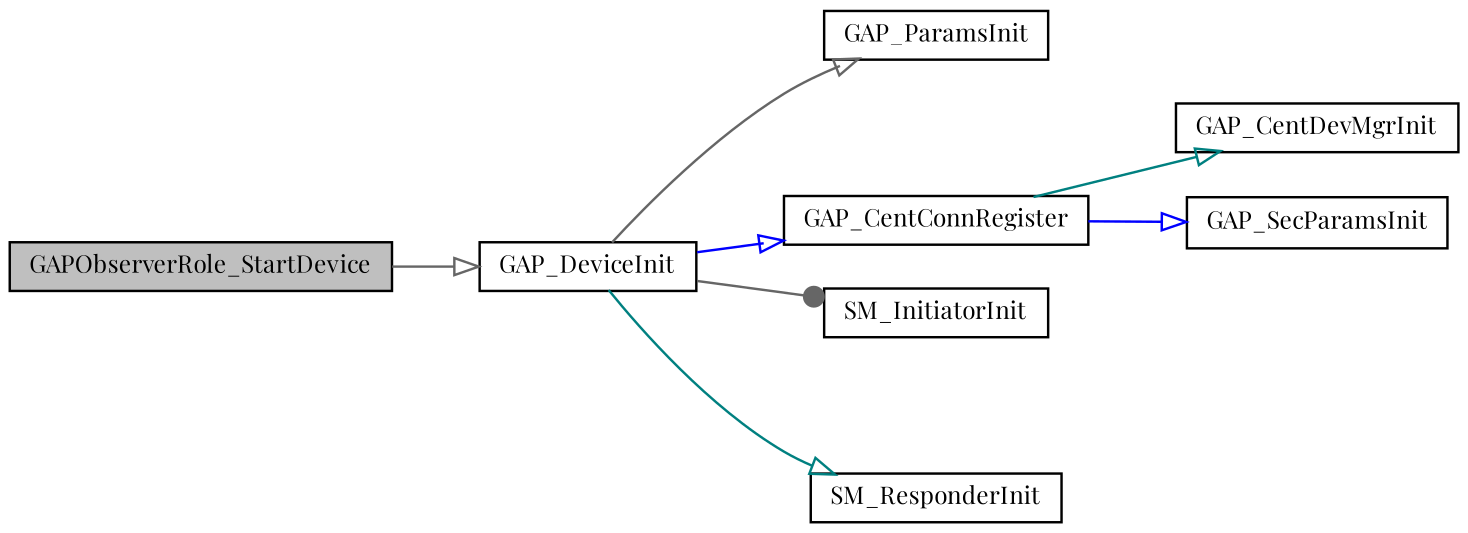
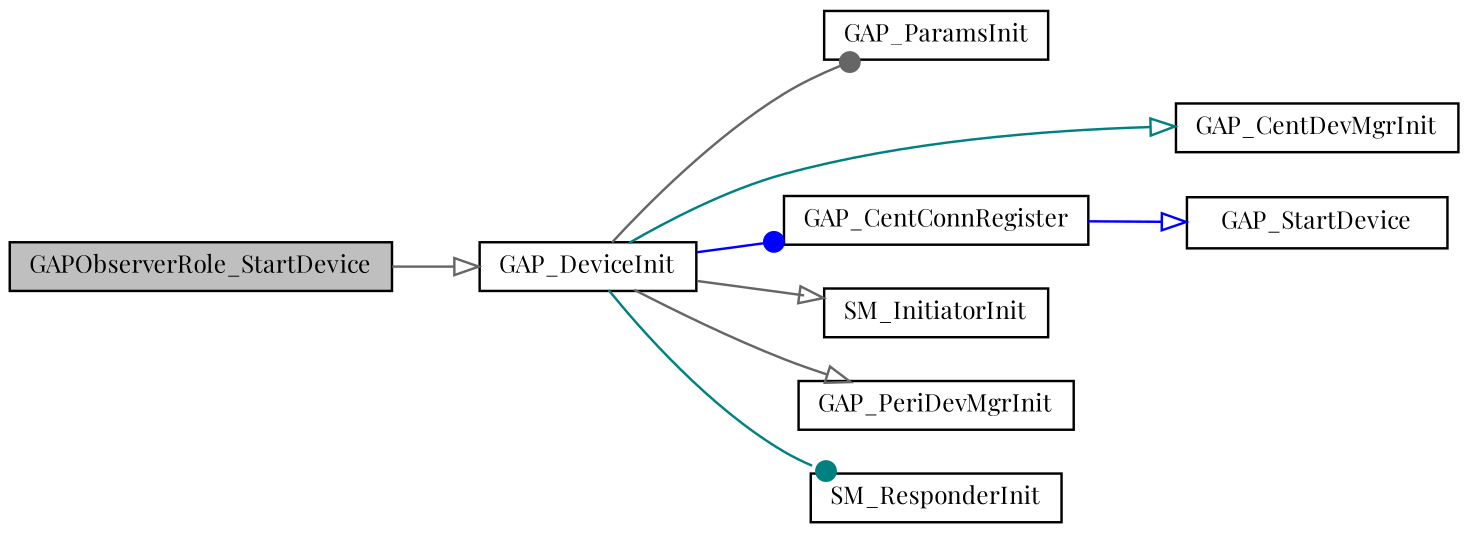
(717, 142) -> (717, 142)
(1115, 177) -> (881, 153)
(1317, 223) -> (1317, 223)
(730, 248) -> (730, 248)
(751, 288) -> (751, 288)
(701, 389) -> (701, 389)
none -> (936, 405)
